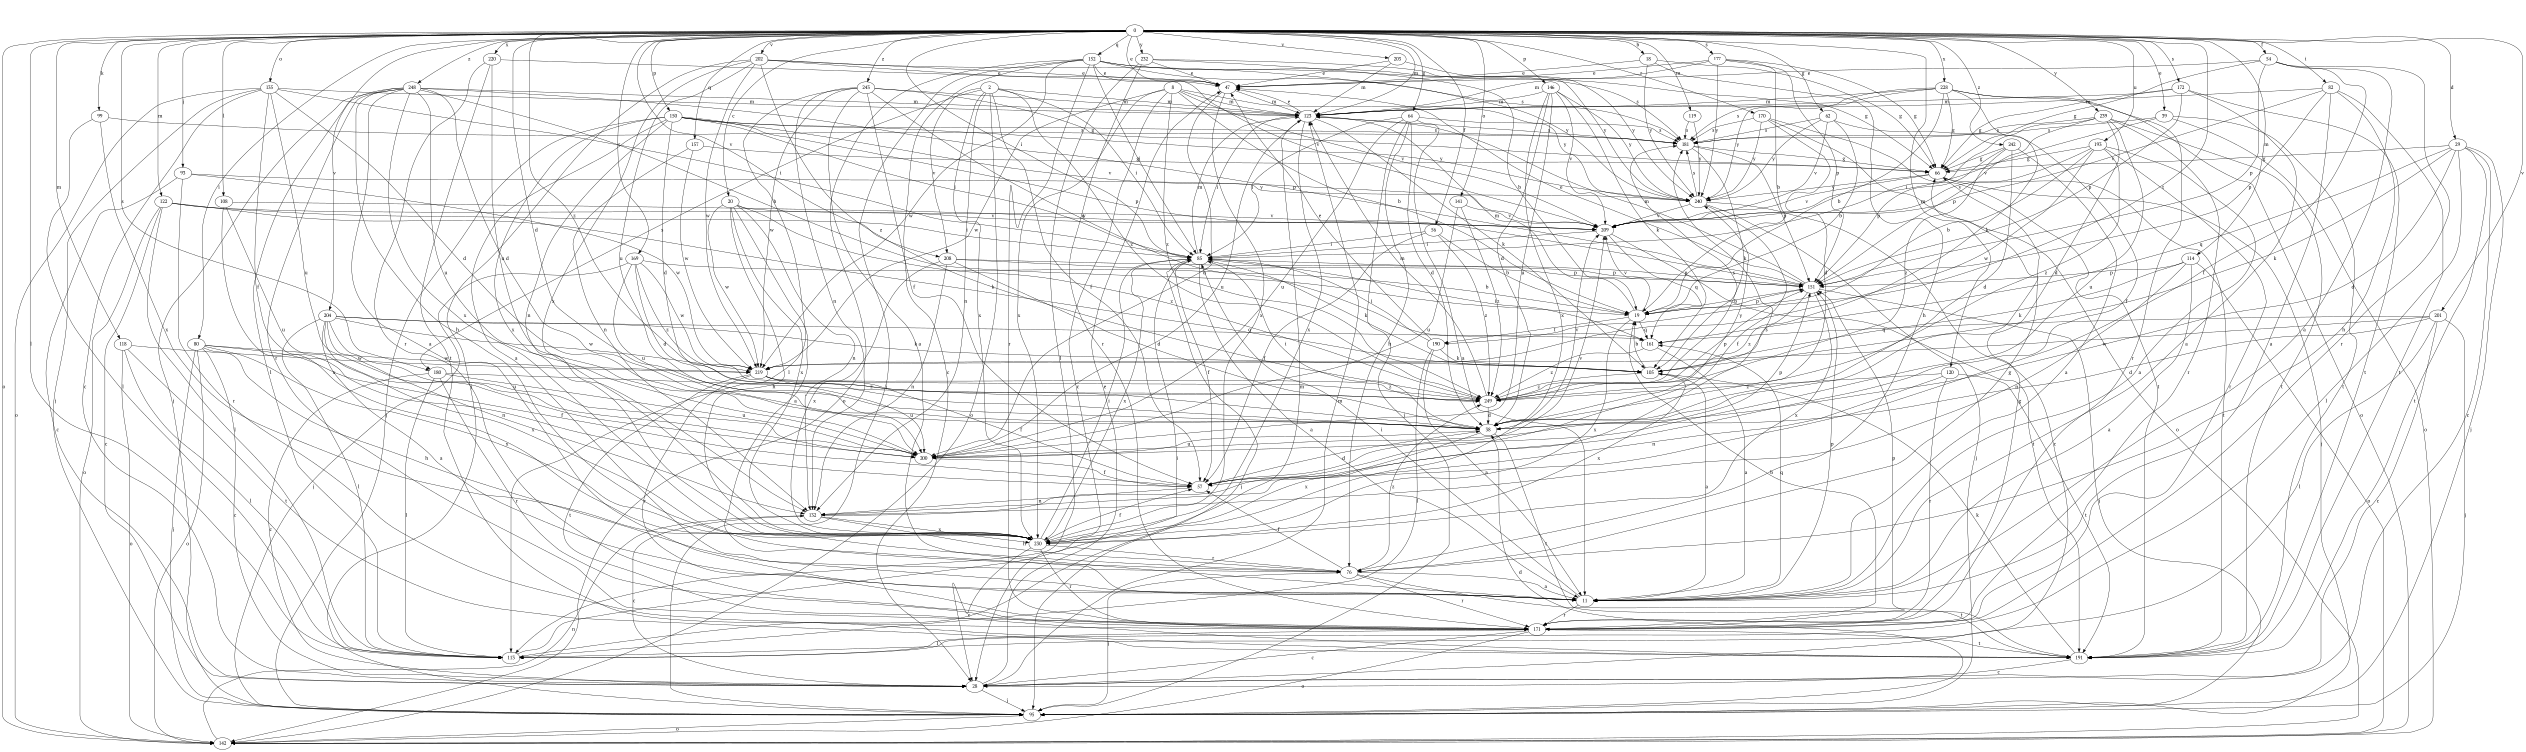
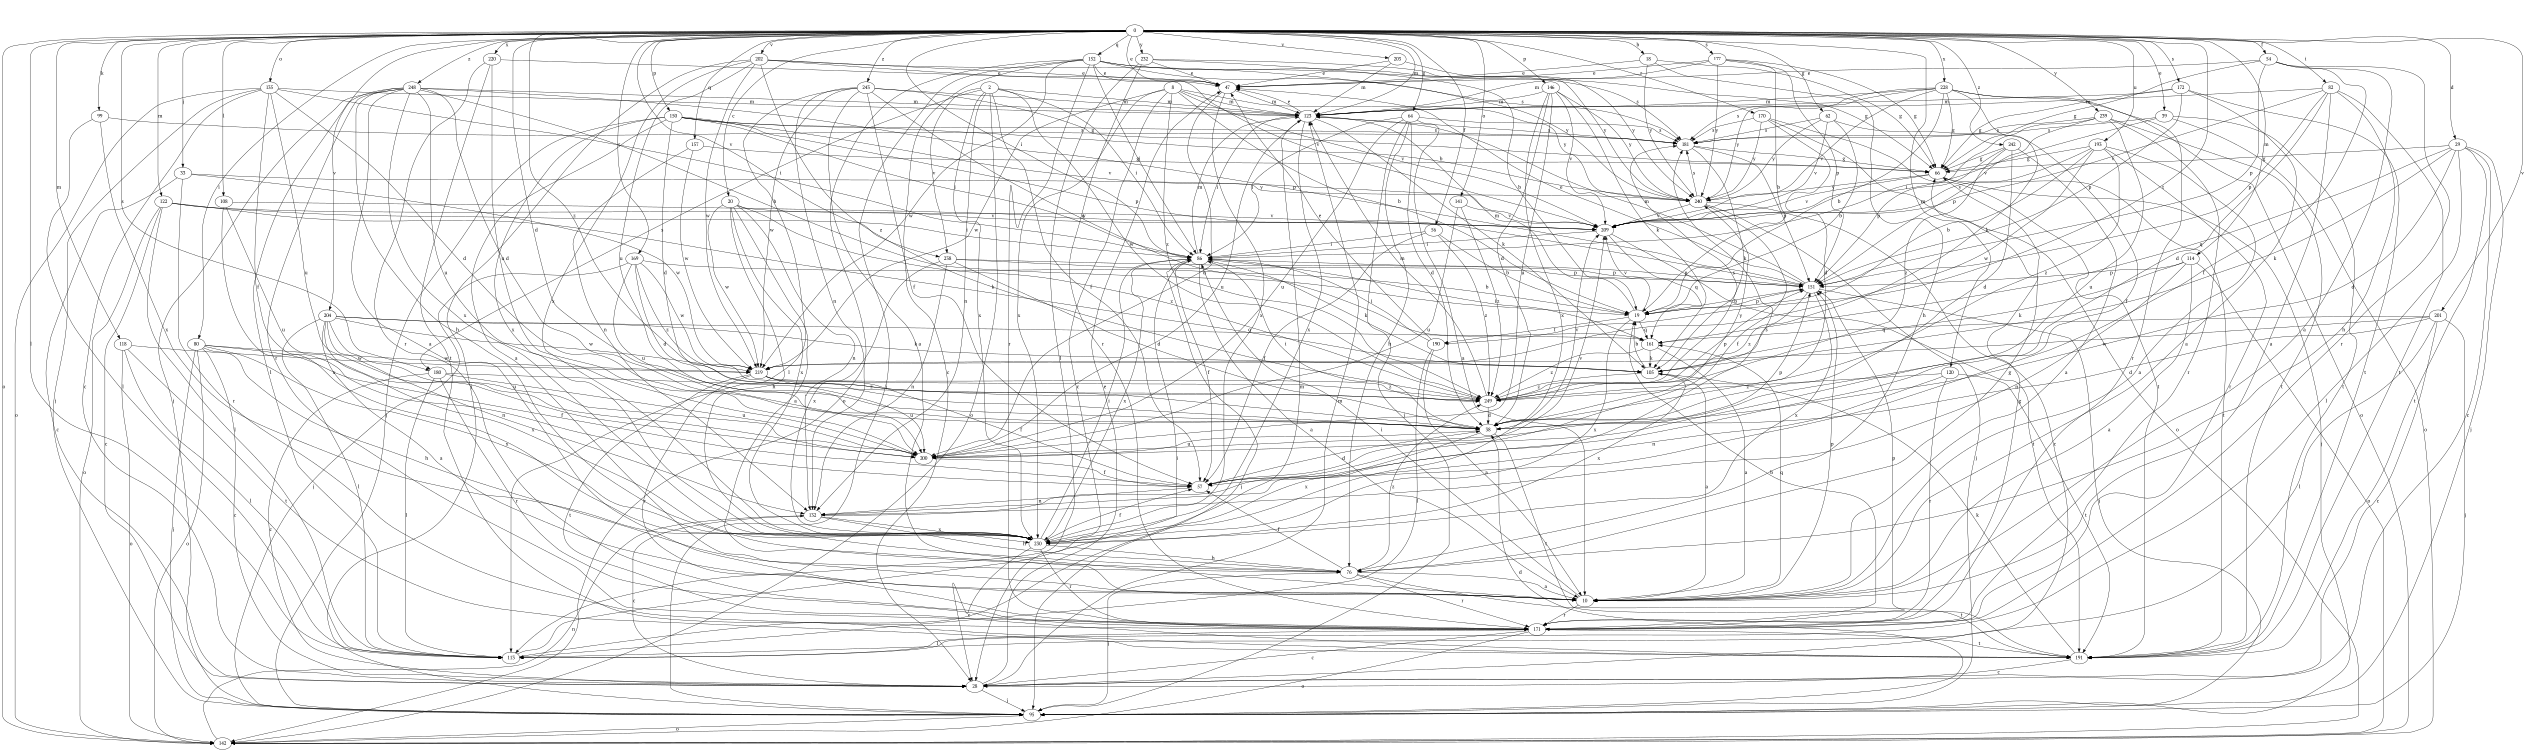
(1692, 116) -> none
(1441, 159) -> (1441, 159)
(183, 173) -> (183, 173)
none -> (1789, 187)
(1132, 245) -> (1132, 245)
(948, 259) -> (948, 259)
(1200, 259) -> (1200, 259)
(1875, 365) -> (2033, 350)
(1537, 366) -> (1650, 357)
(573, 372) -> none
(1213, 558) -> (1213, 558)
(1585, 601) -> (1585, 601)
